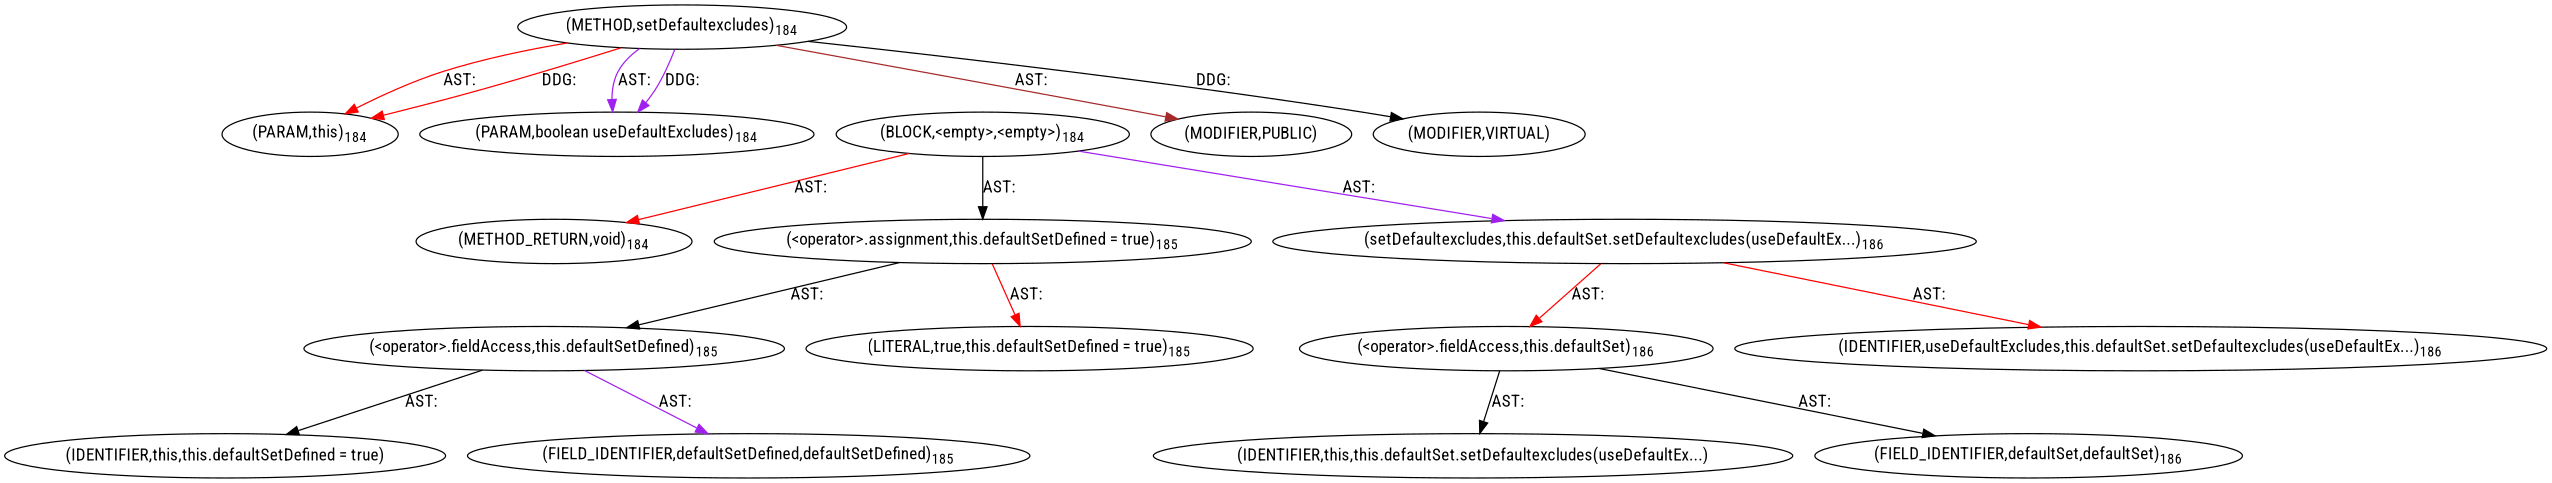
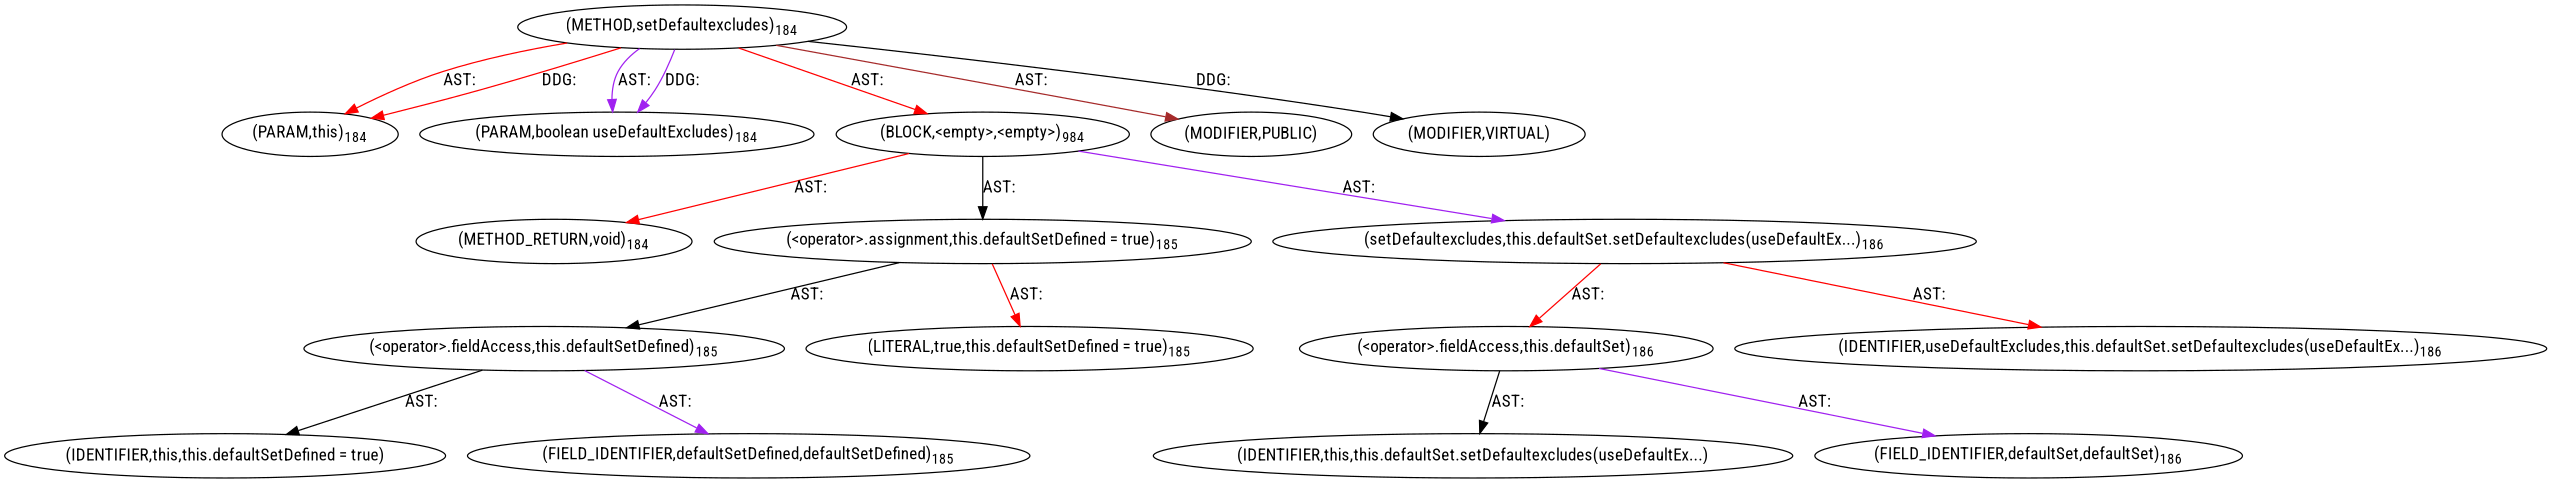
none -> (827, 79)
(1074, 132) -> (1074, 132)
(1761, 401) -> (1761, 401)
